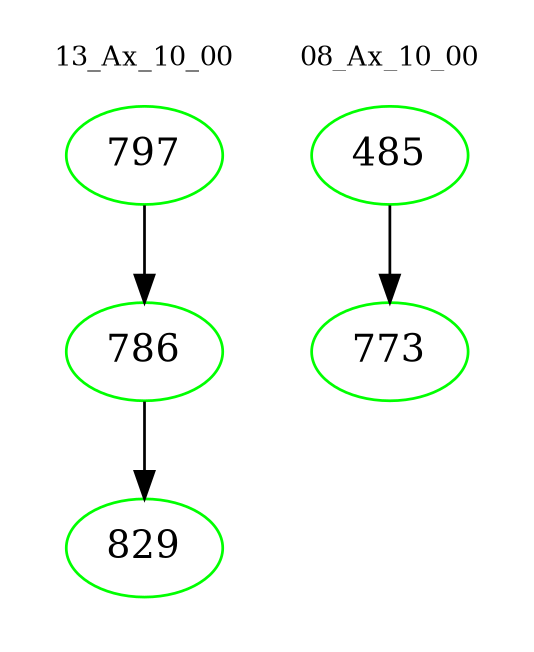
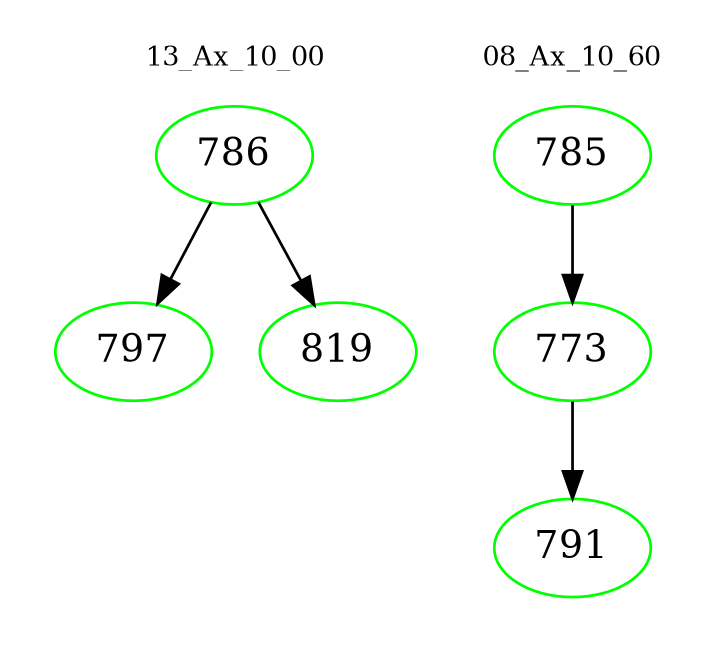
(390, 59) -> (573, 59)
(390, 155) -> (573, 155)
(144, 240) -> (191, 241)
(144, 548) -> (338, 352)
none -> (573, 548)
